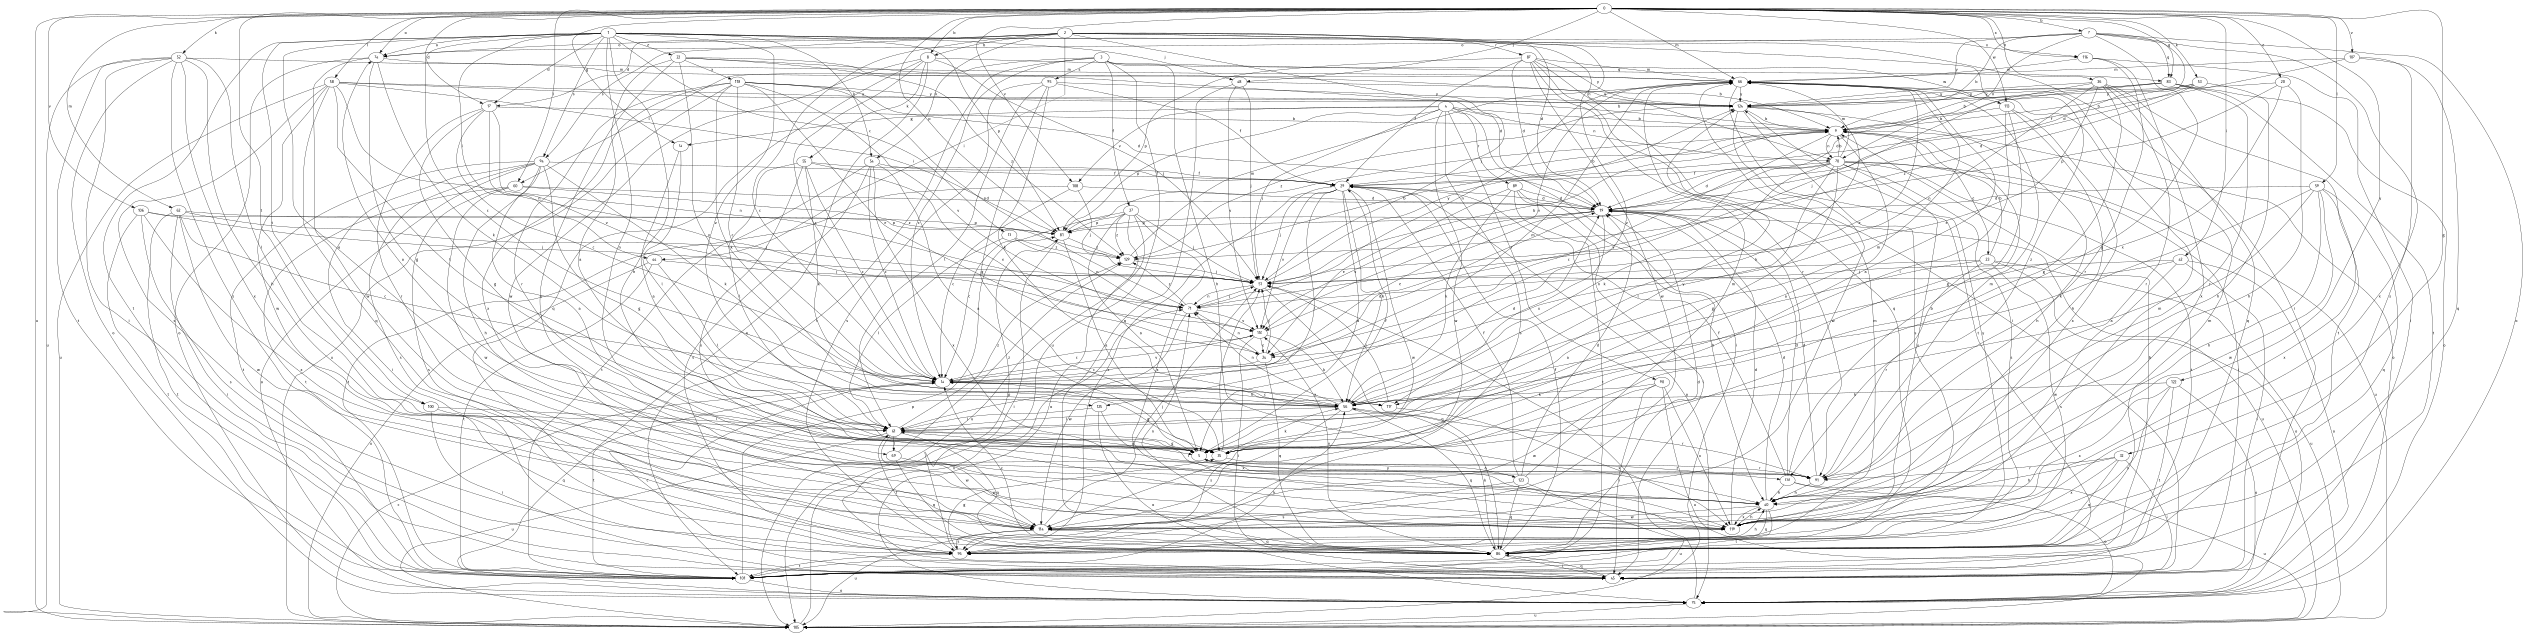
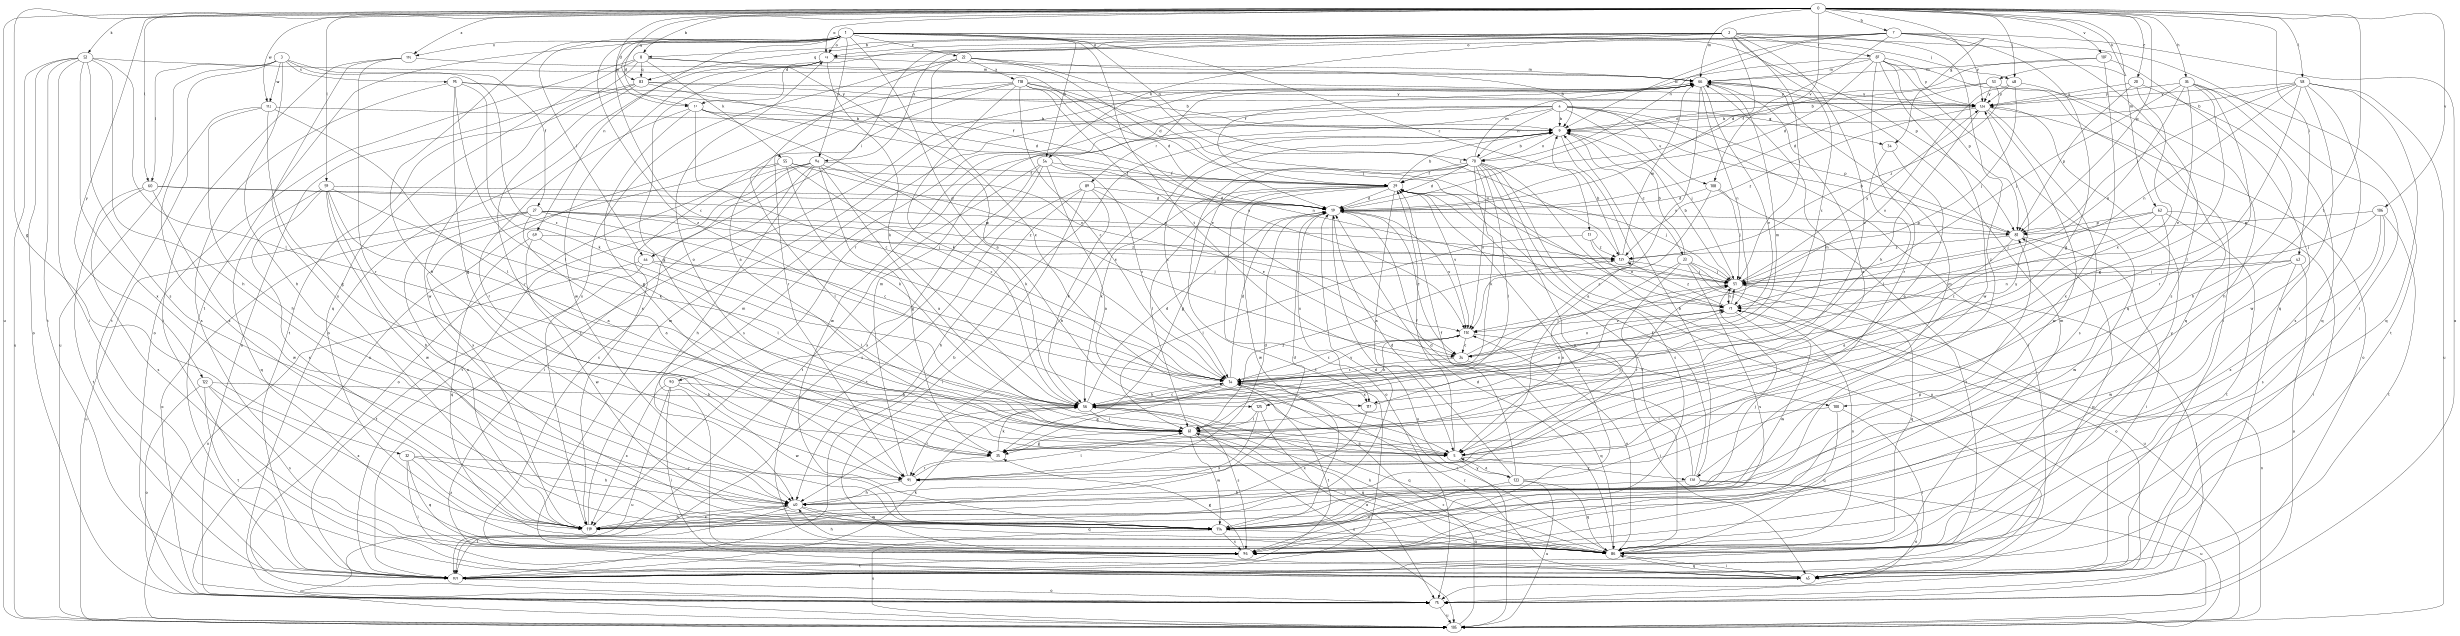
(894, 443) -> (851, 368)
